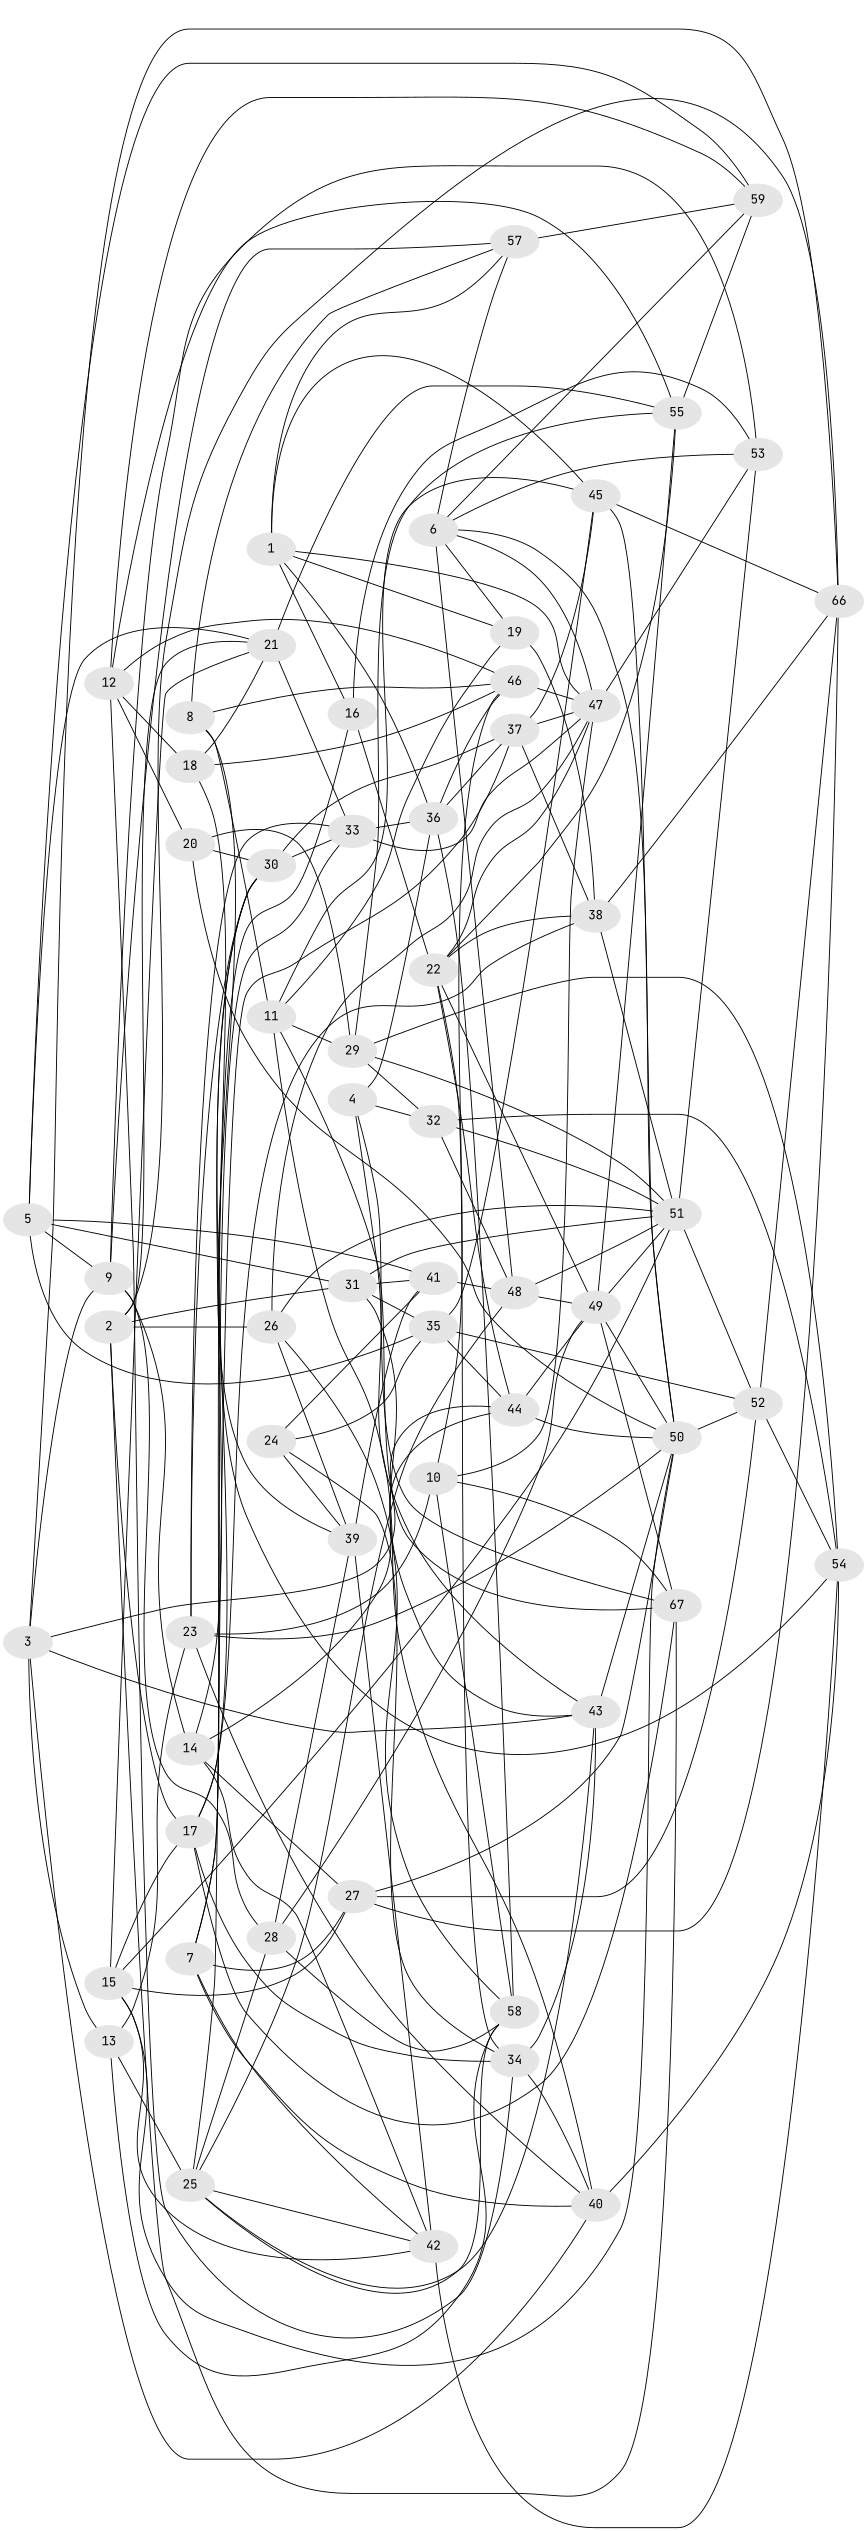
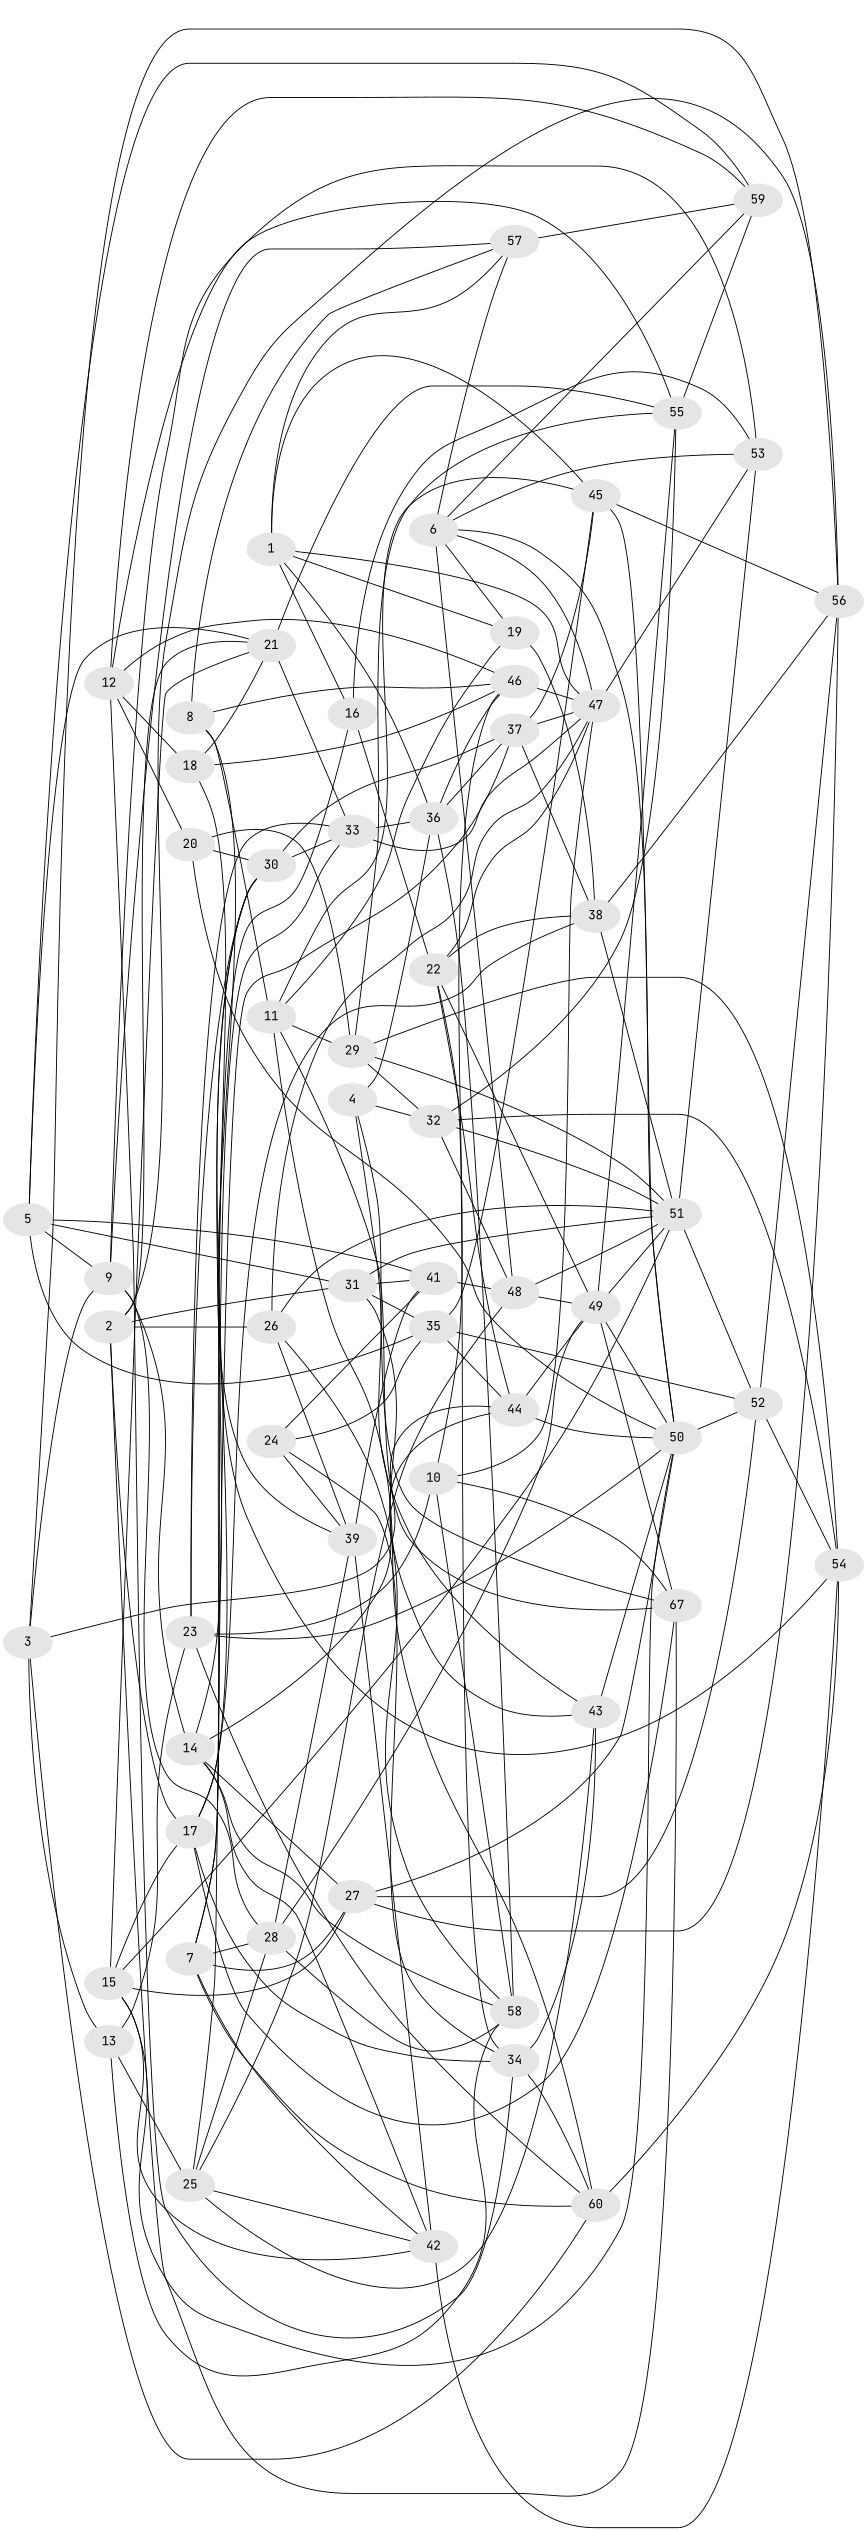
(839, 601) -> (839, 601)
(623, 721) -> (651, 807)
(305, 1727) -> none
none -> (231, 1949)
(596, 2205) -> (596, 2205)
(474, 2236) -> (343, 1932)
